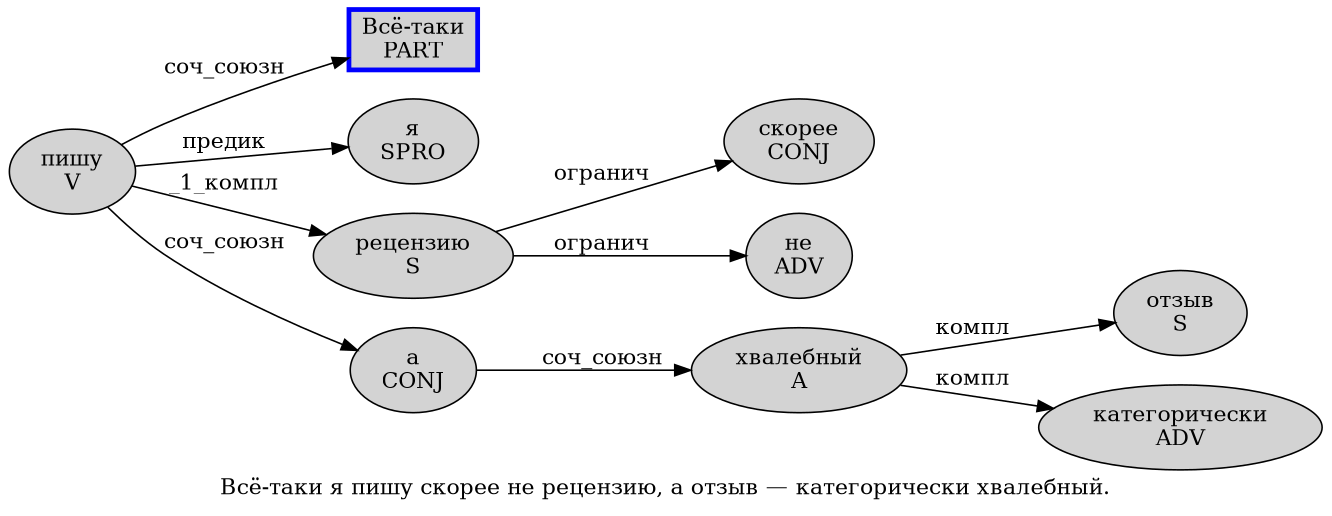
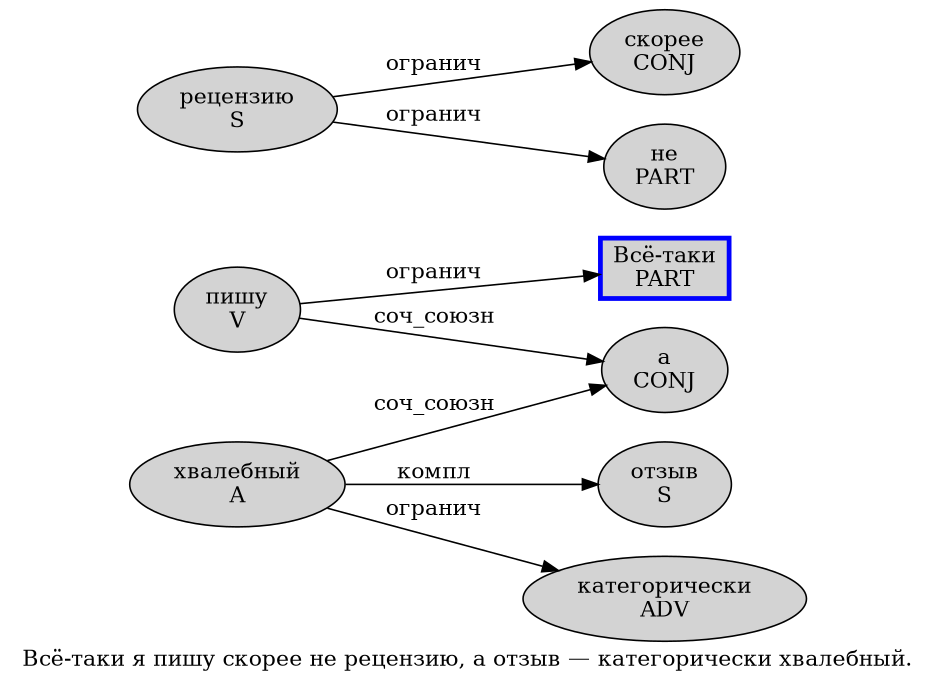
(224, 68) -> (434, 272)
(413, 141) -> none
(221, 208) -> none
(799, 256) -> (665, 167)
(575, 370) -> (459, 425)
(973, 379) -> (434, 509)
